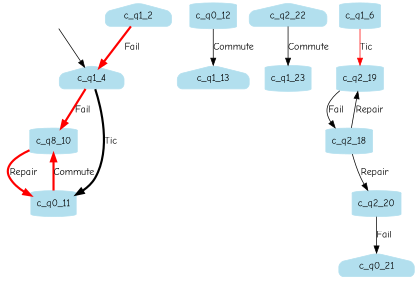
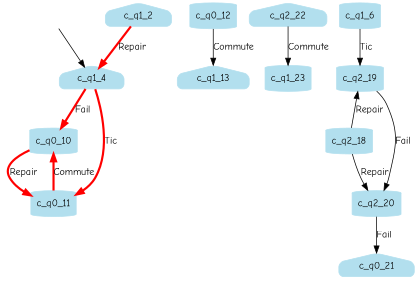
(360, 44) -> (360, 44)
(132, 47) -> (132, 47)
(328, 105) -> (395, 136)
(54, 141) -> (54, 141)
(104, 143) -> (104, 143)
